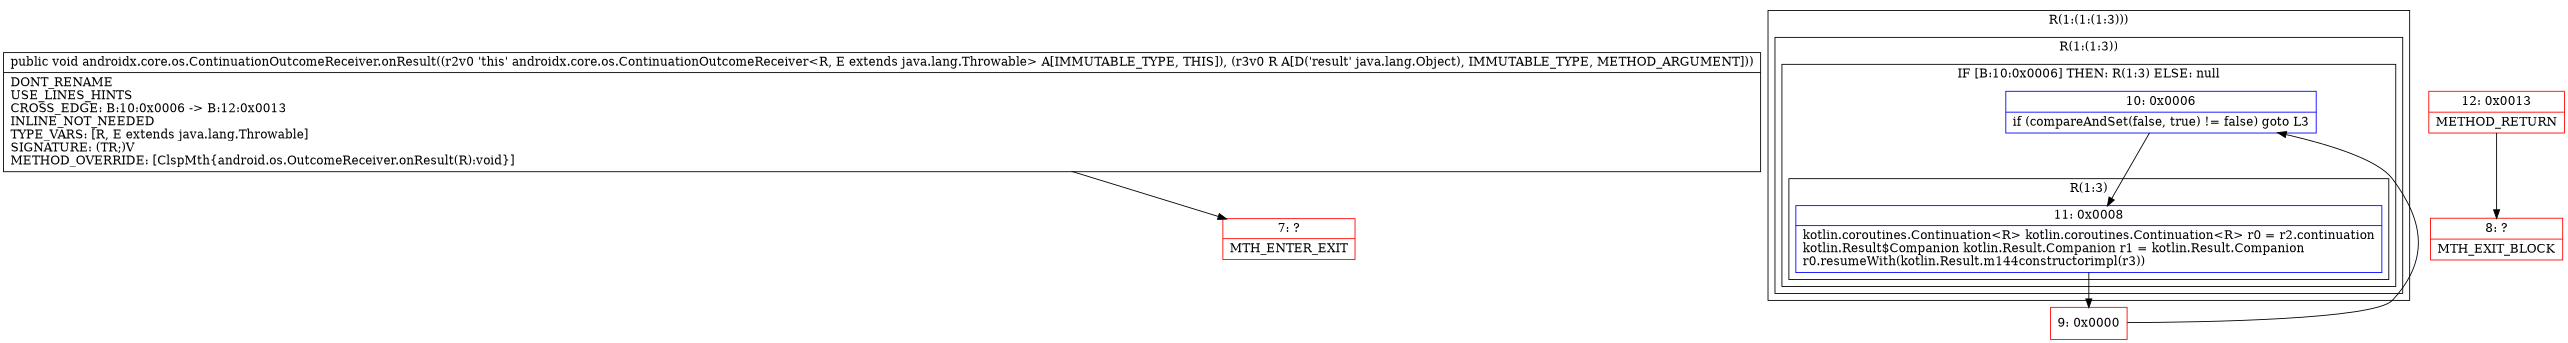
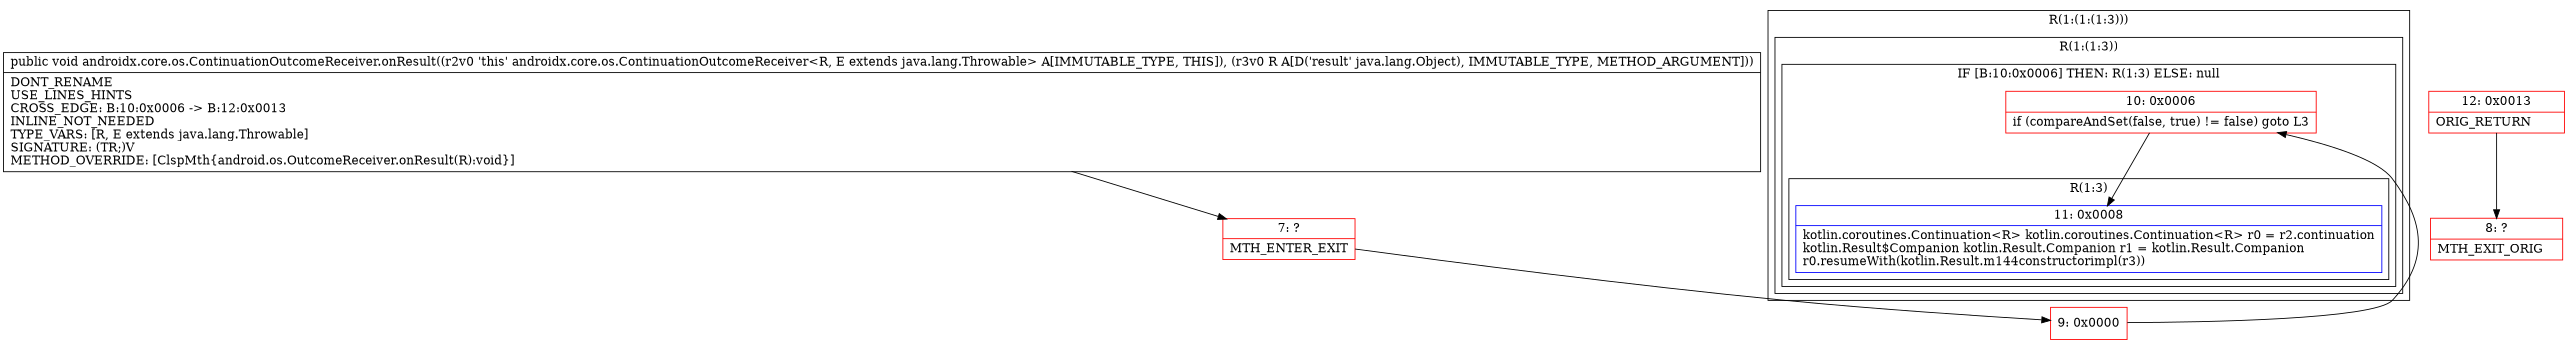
(2161, 112) -> (2161, 112)
(2497, 122) -> (2484, 122)
(2497, 249) -> (2491, 249)
(2089, 285) -> (1698, 291)
